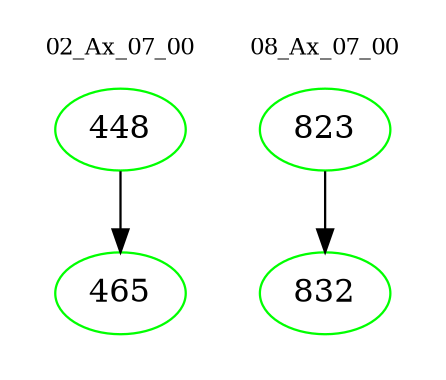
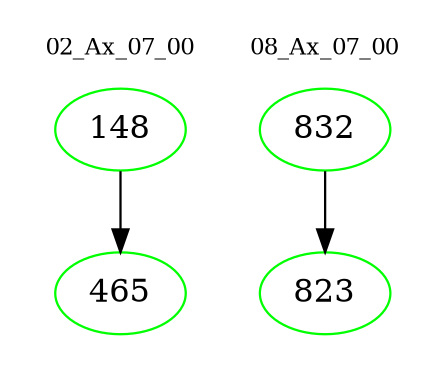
(121, 130) -> (121, 130)
(325, 200) -> (325, 200)
